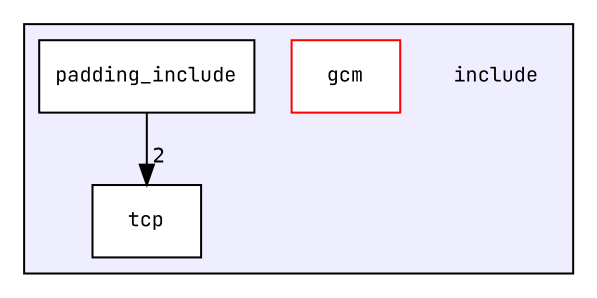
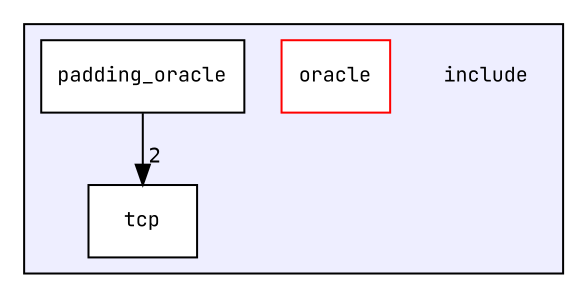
(147, 76) -> (143, 76)
(346, 76) -> (336, 76)
